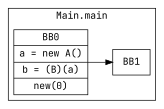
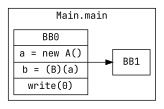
(51, 86) -> (51, 86)
